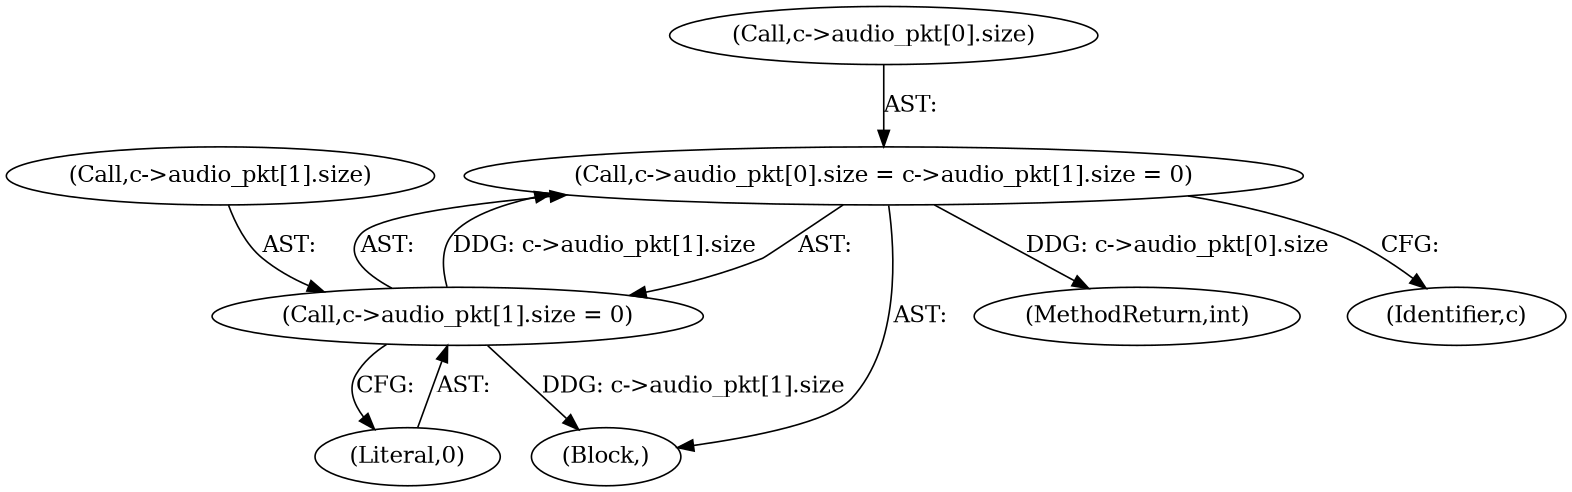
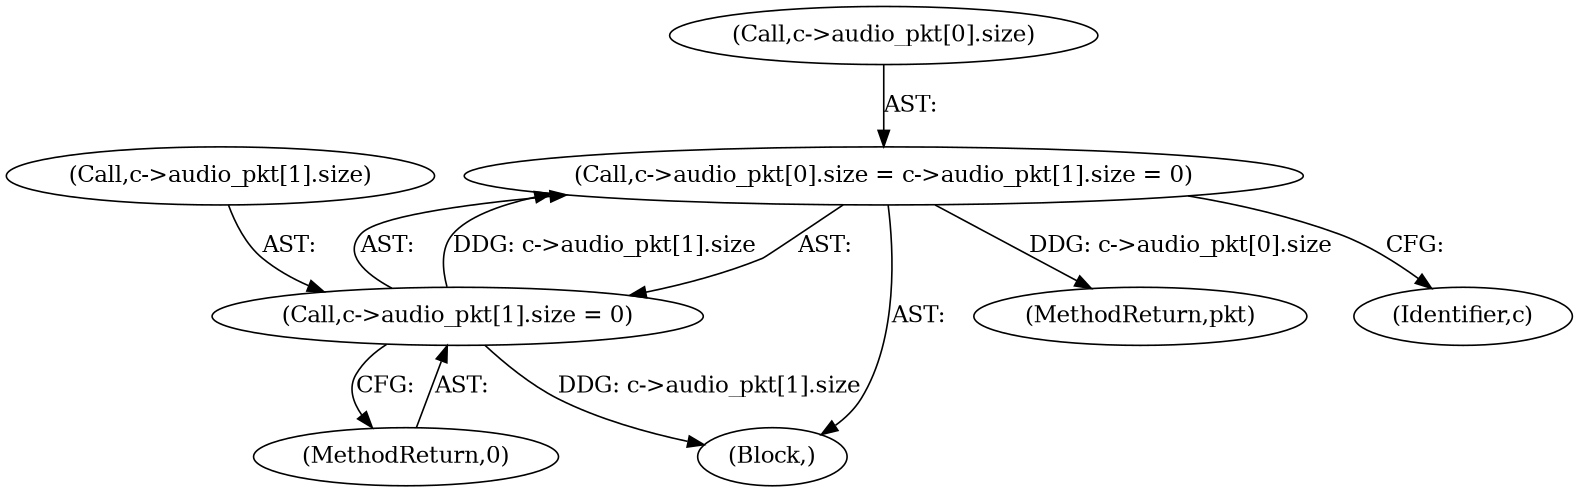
(1137, 316) -> (1140, 316)
(408, 457) -> (406, 457)
